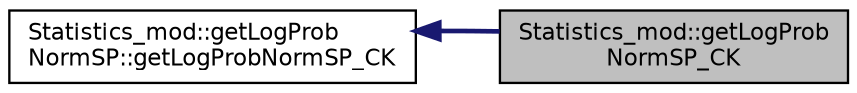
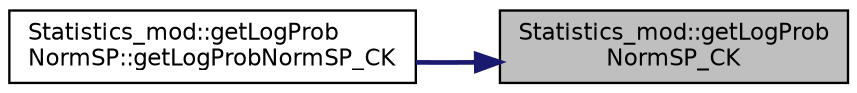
(470, 31) -> (446, 62)
